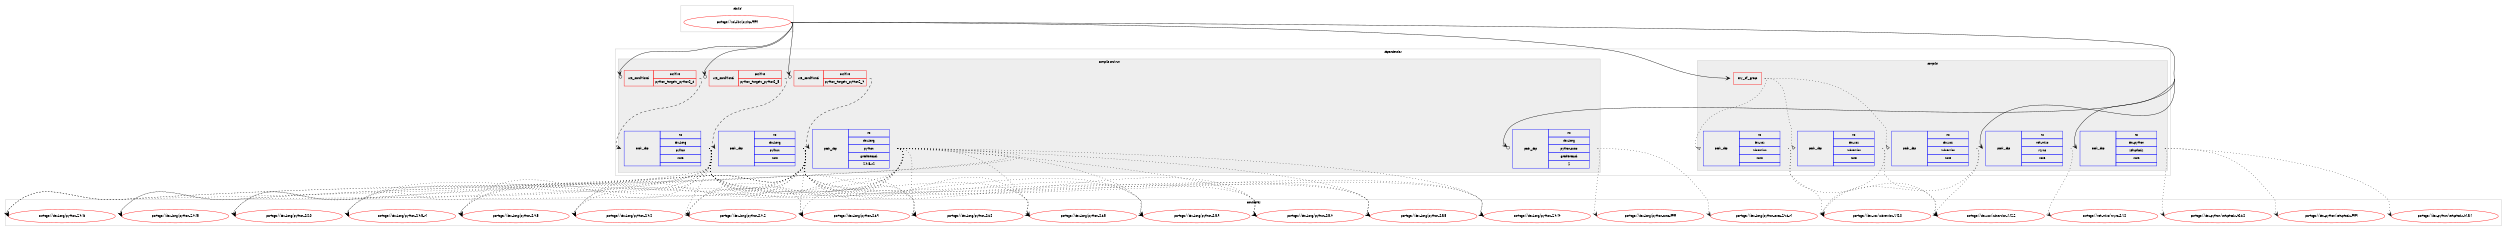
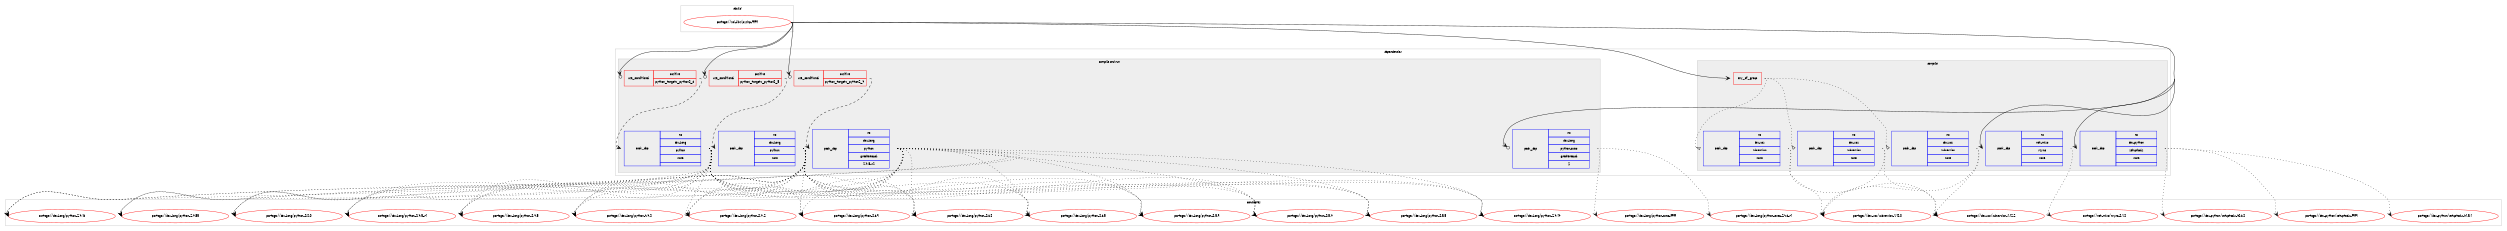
(175, 216) -> (175, 216)
(629, 216) -> (629, 216)
